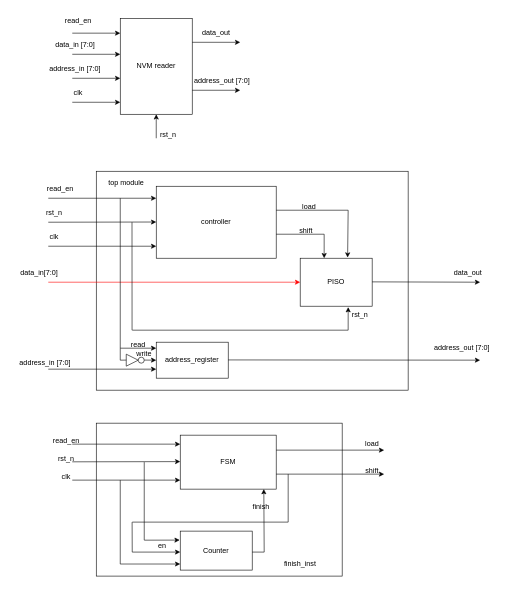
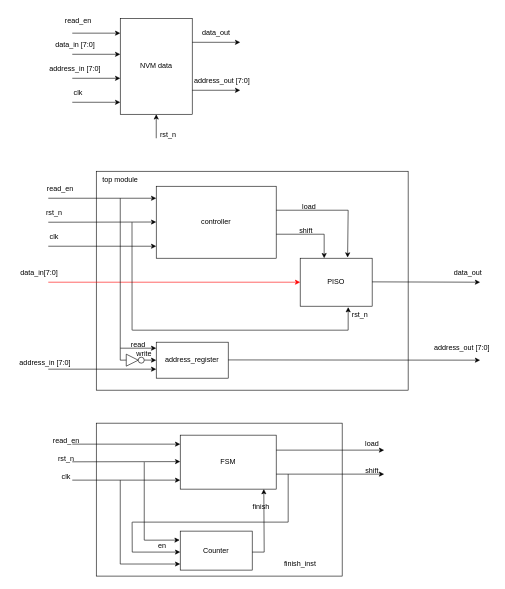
(156, 66) -> (156, 66)
(126, 183) -> (120, 180)
